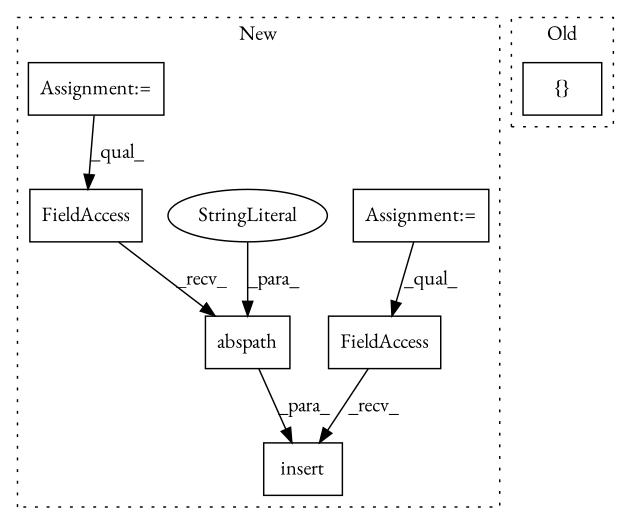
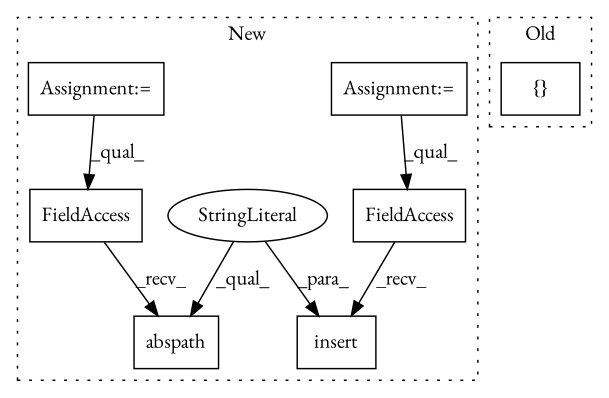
(274, 279) -> (243, 279)
(272, 399) -> (288, 273)
